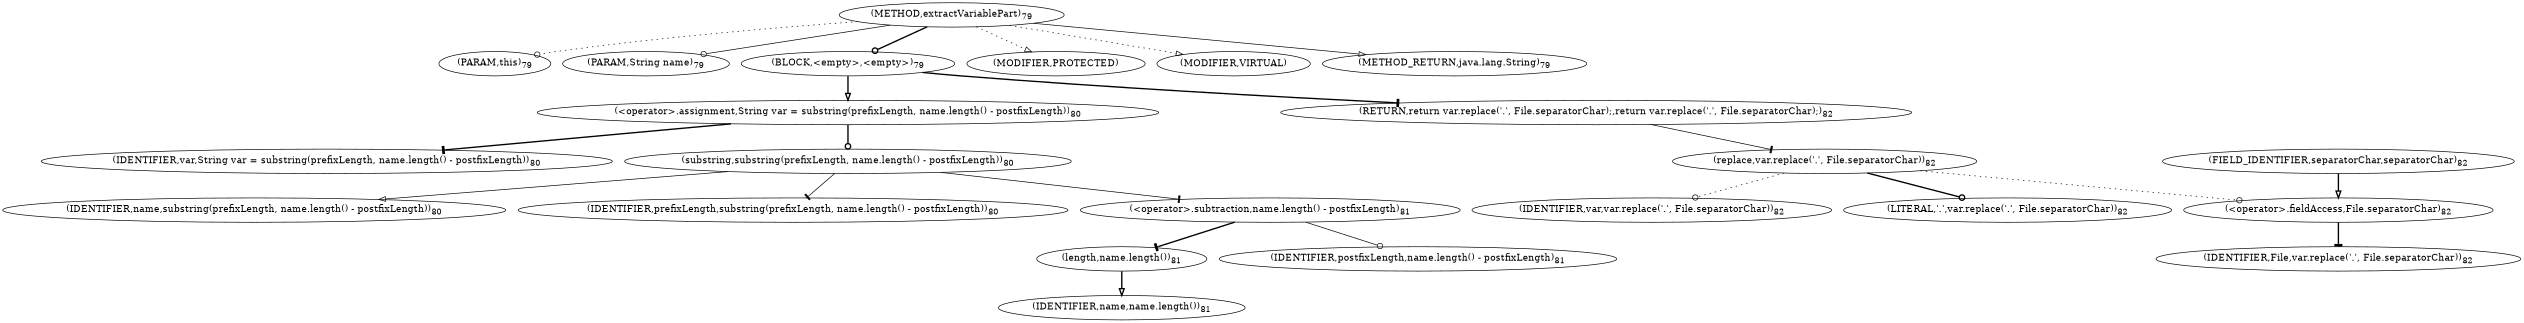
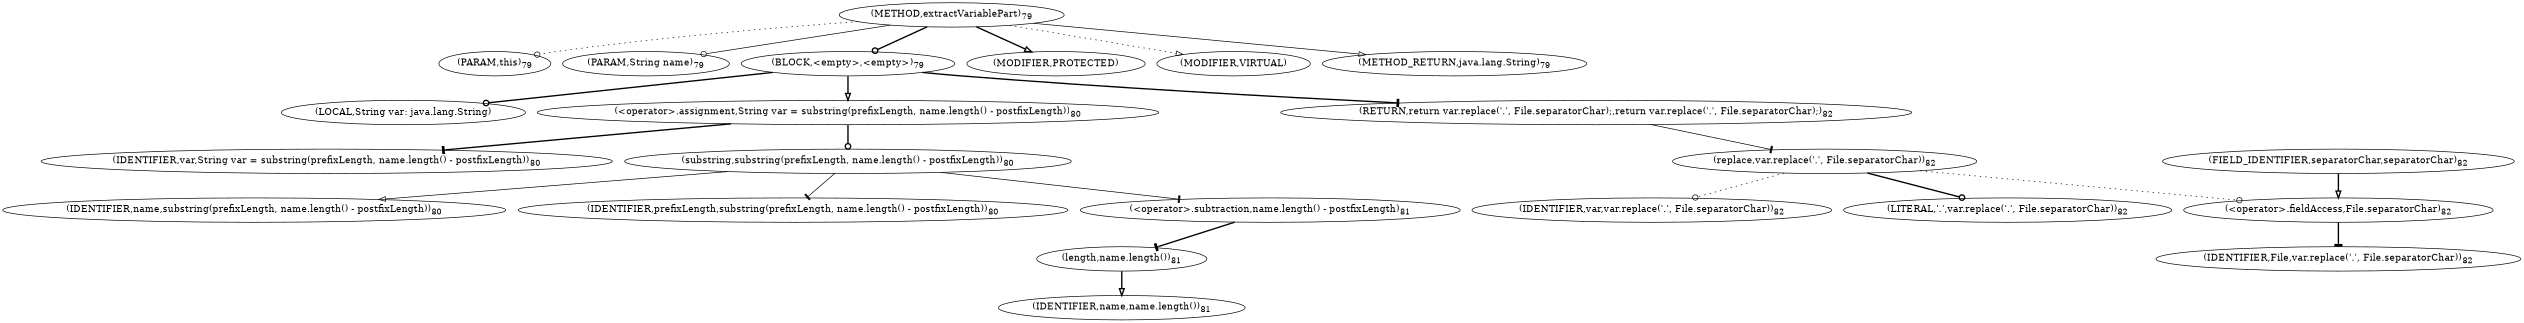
(1001, 38) -> (1001, 38)
none -> (403, 113)
(1418, 259) -> none
